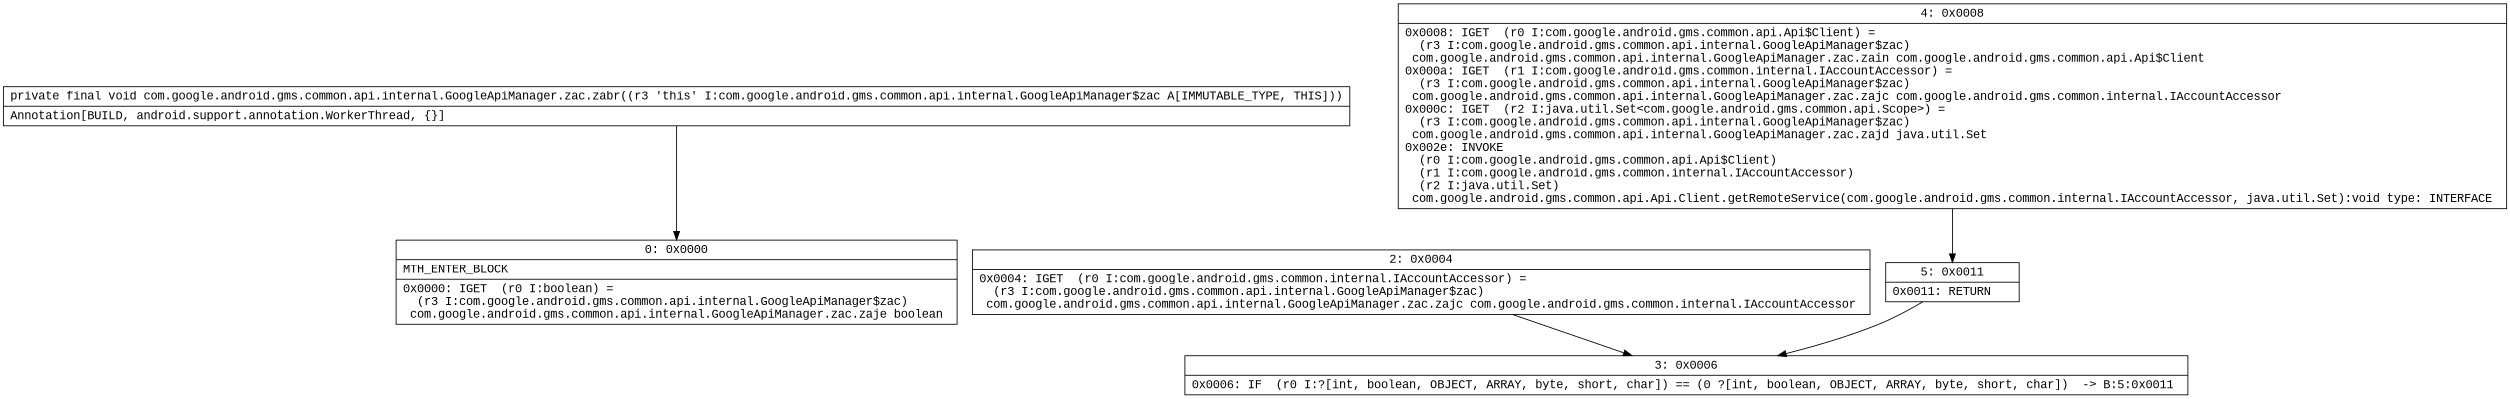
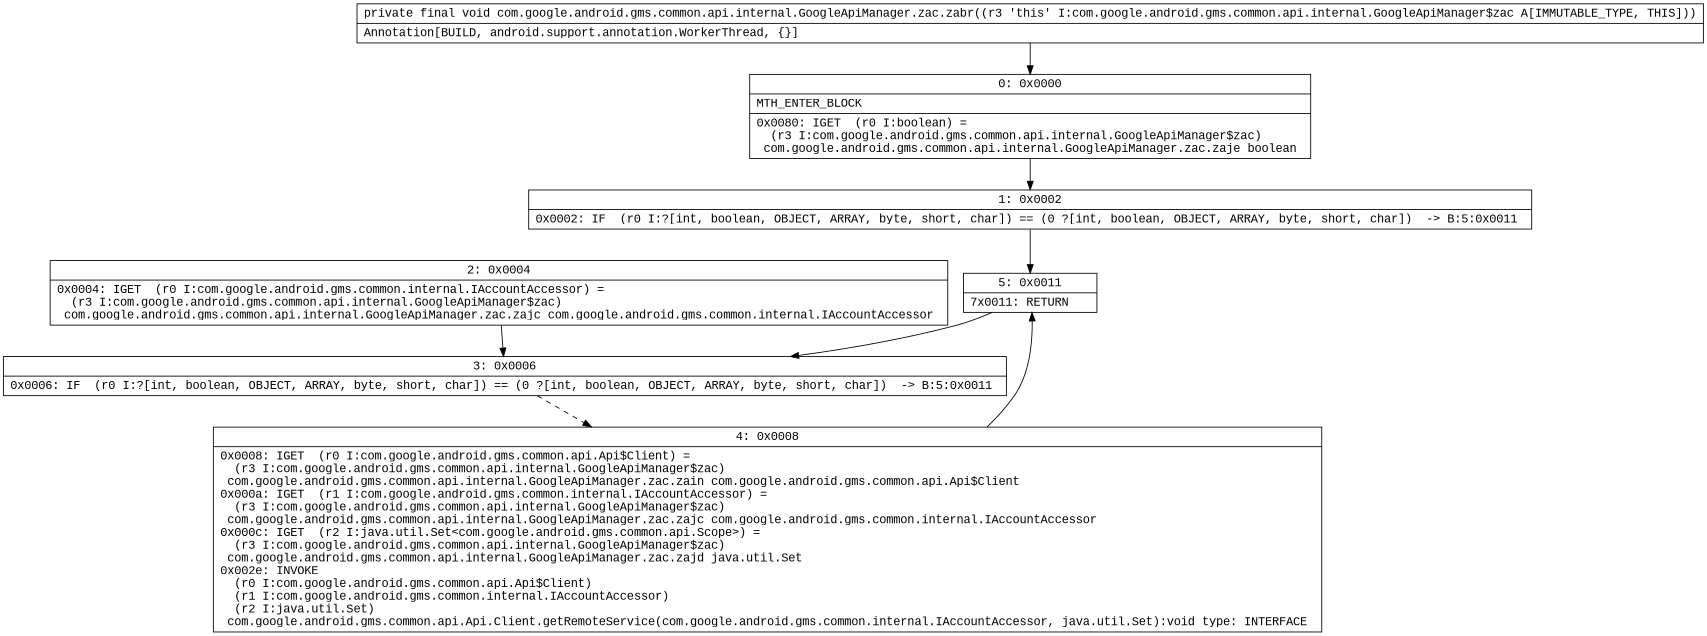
none -> (1030, 210)
(512, 289) -> (865, 123)
(1952, 292) -> (1030, 302)
none -> (561, 409)
